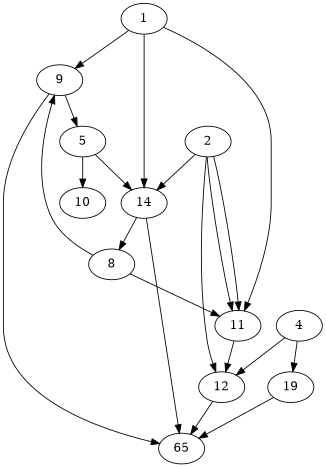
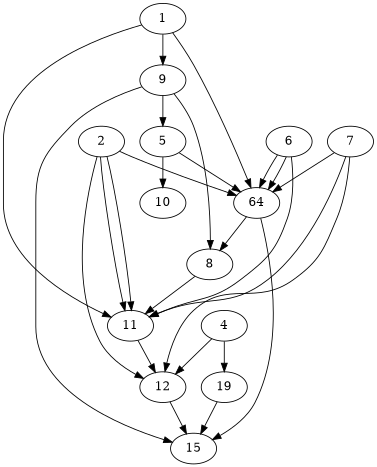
none -> (289, 142)
none -> (350, 142)
(43, 189) -> (203, 160)
(144, 203) -> (257, 203)
(182, 449) -> (194, 449)
